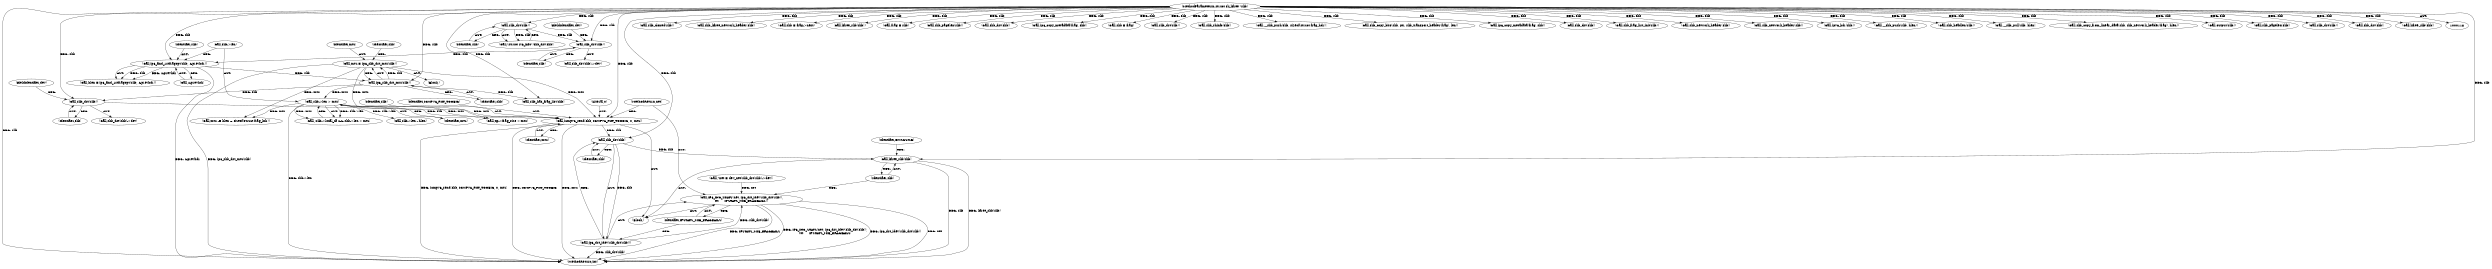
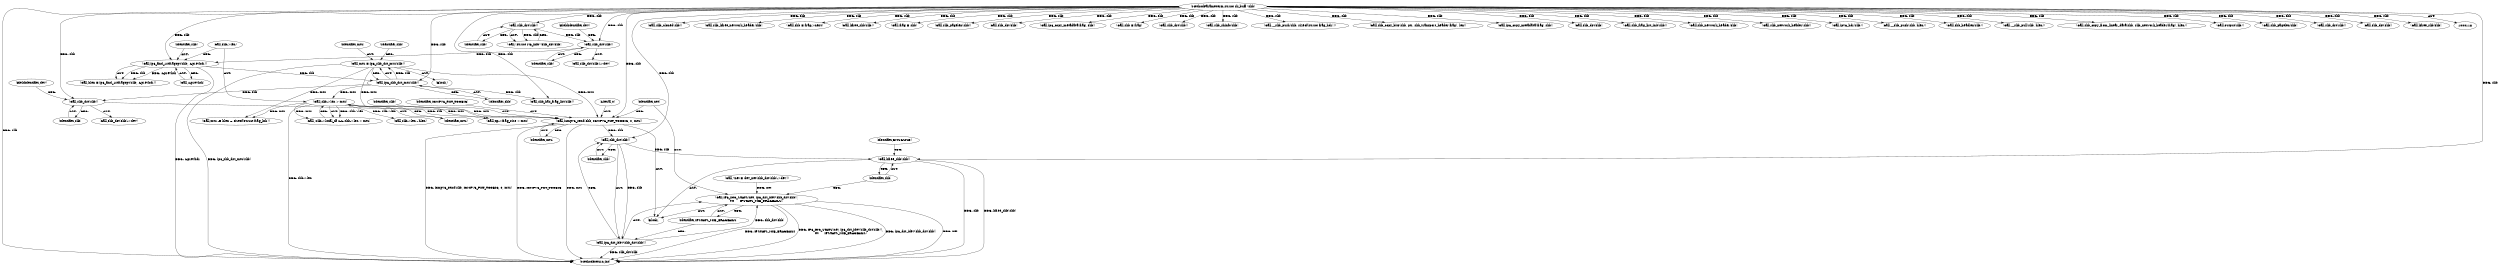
(1215, 7) -> (1223, 7)
(647, 102) -> (649, 102)
